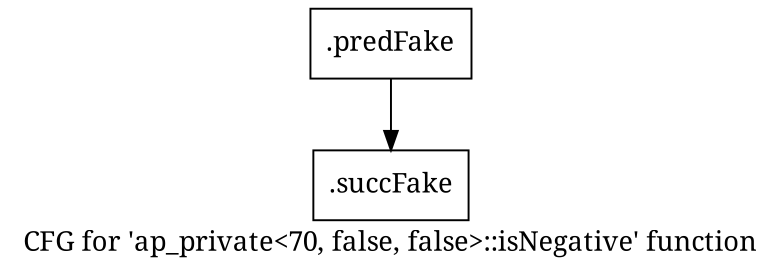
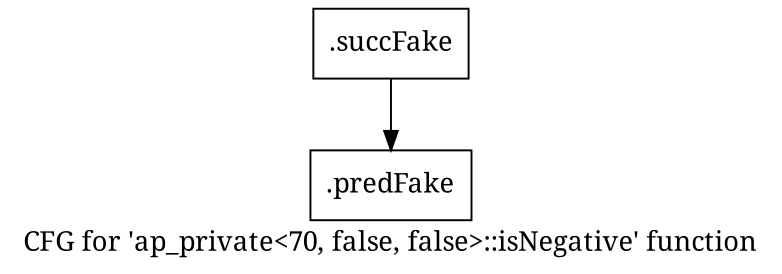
(391, 105) -> (391, 105)
